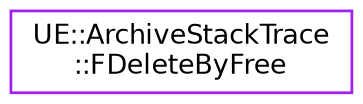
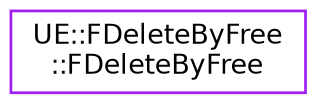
(181, 52) -> (158, 52)
